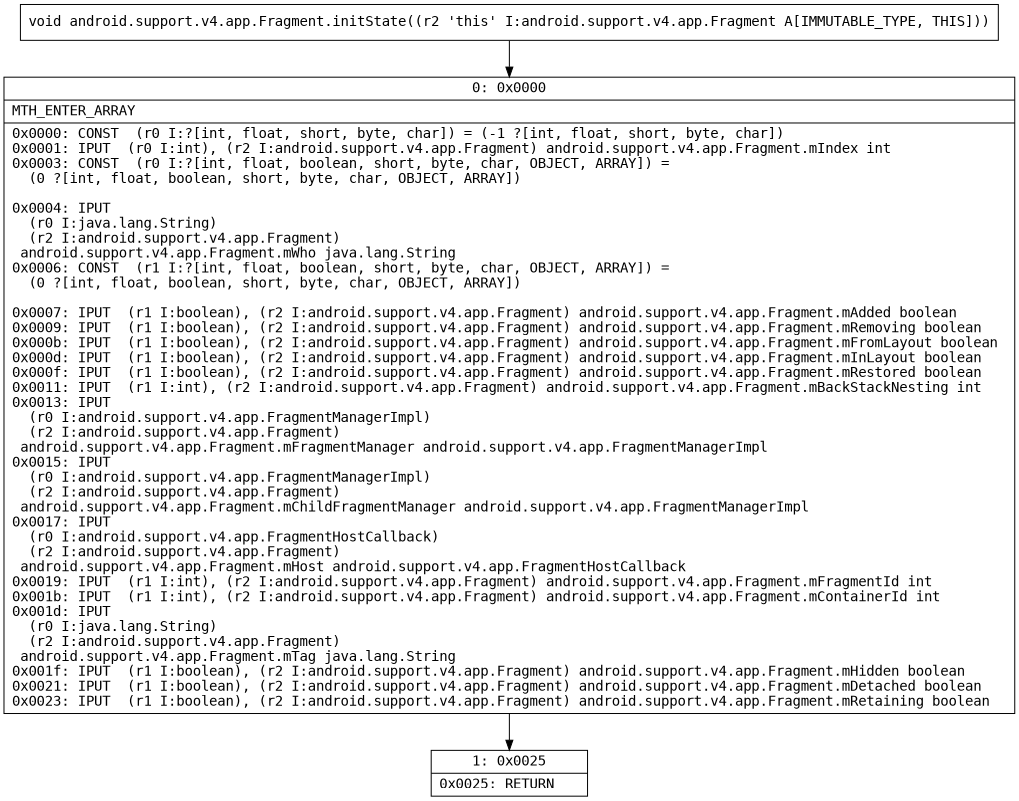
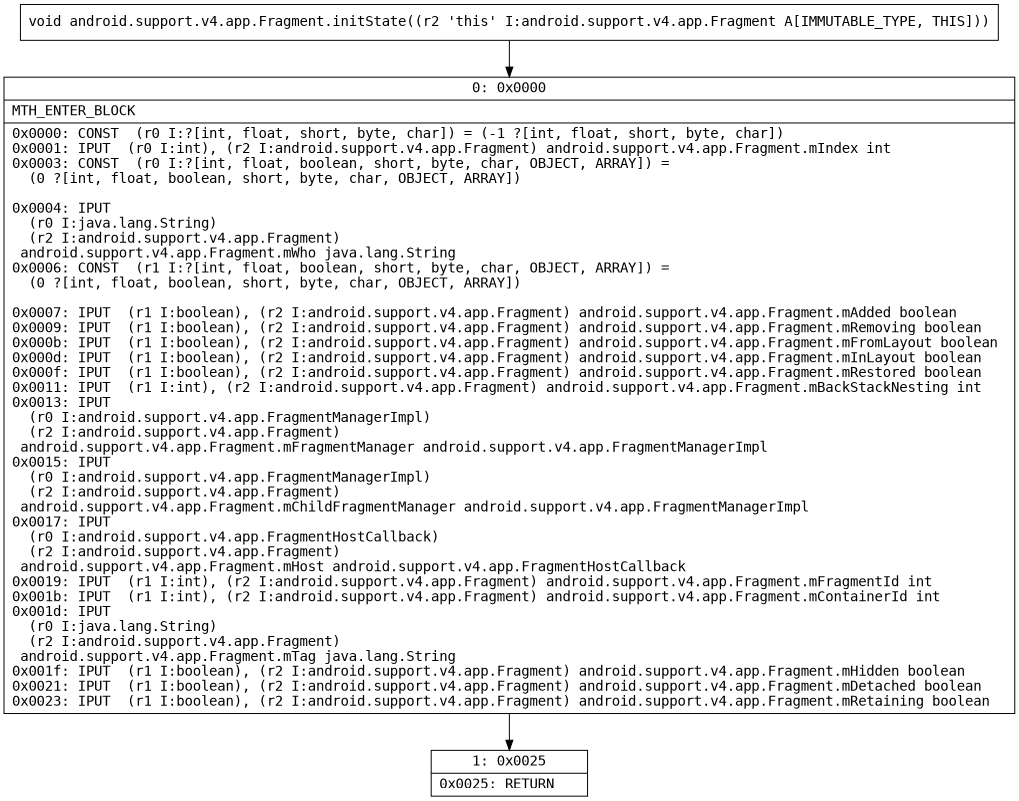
(74, 111) -> (74, 111)
